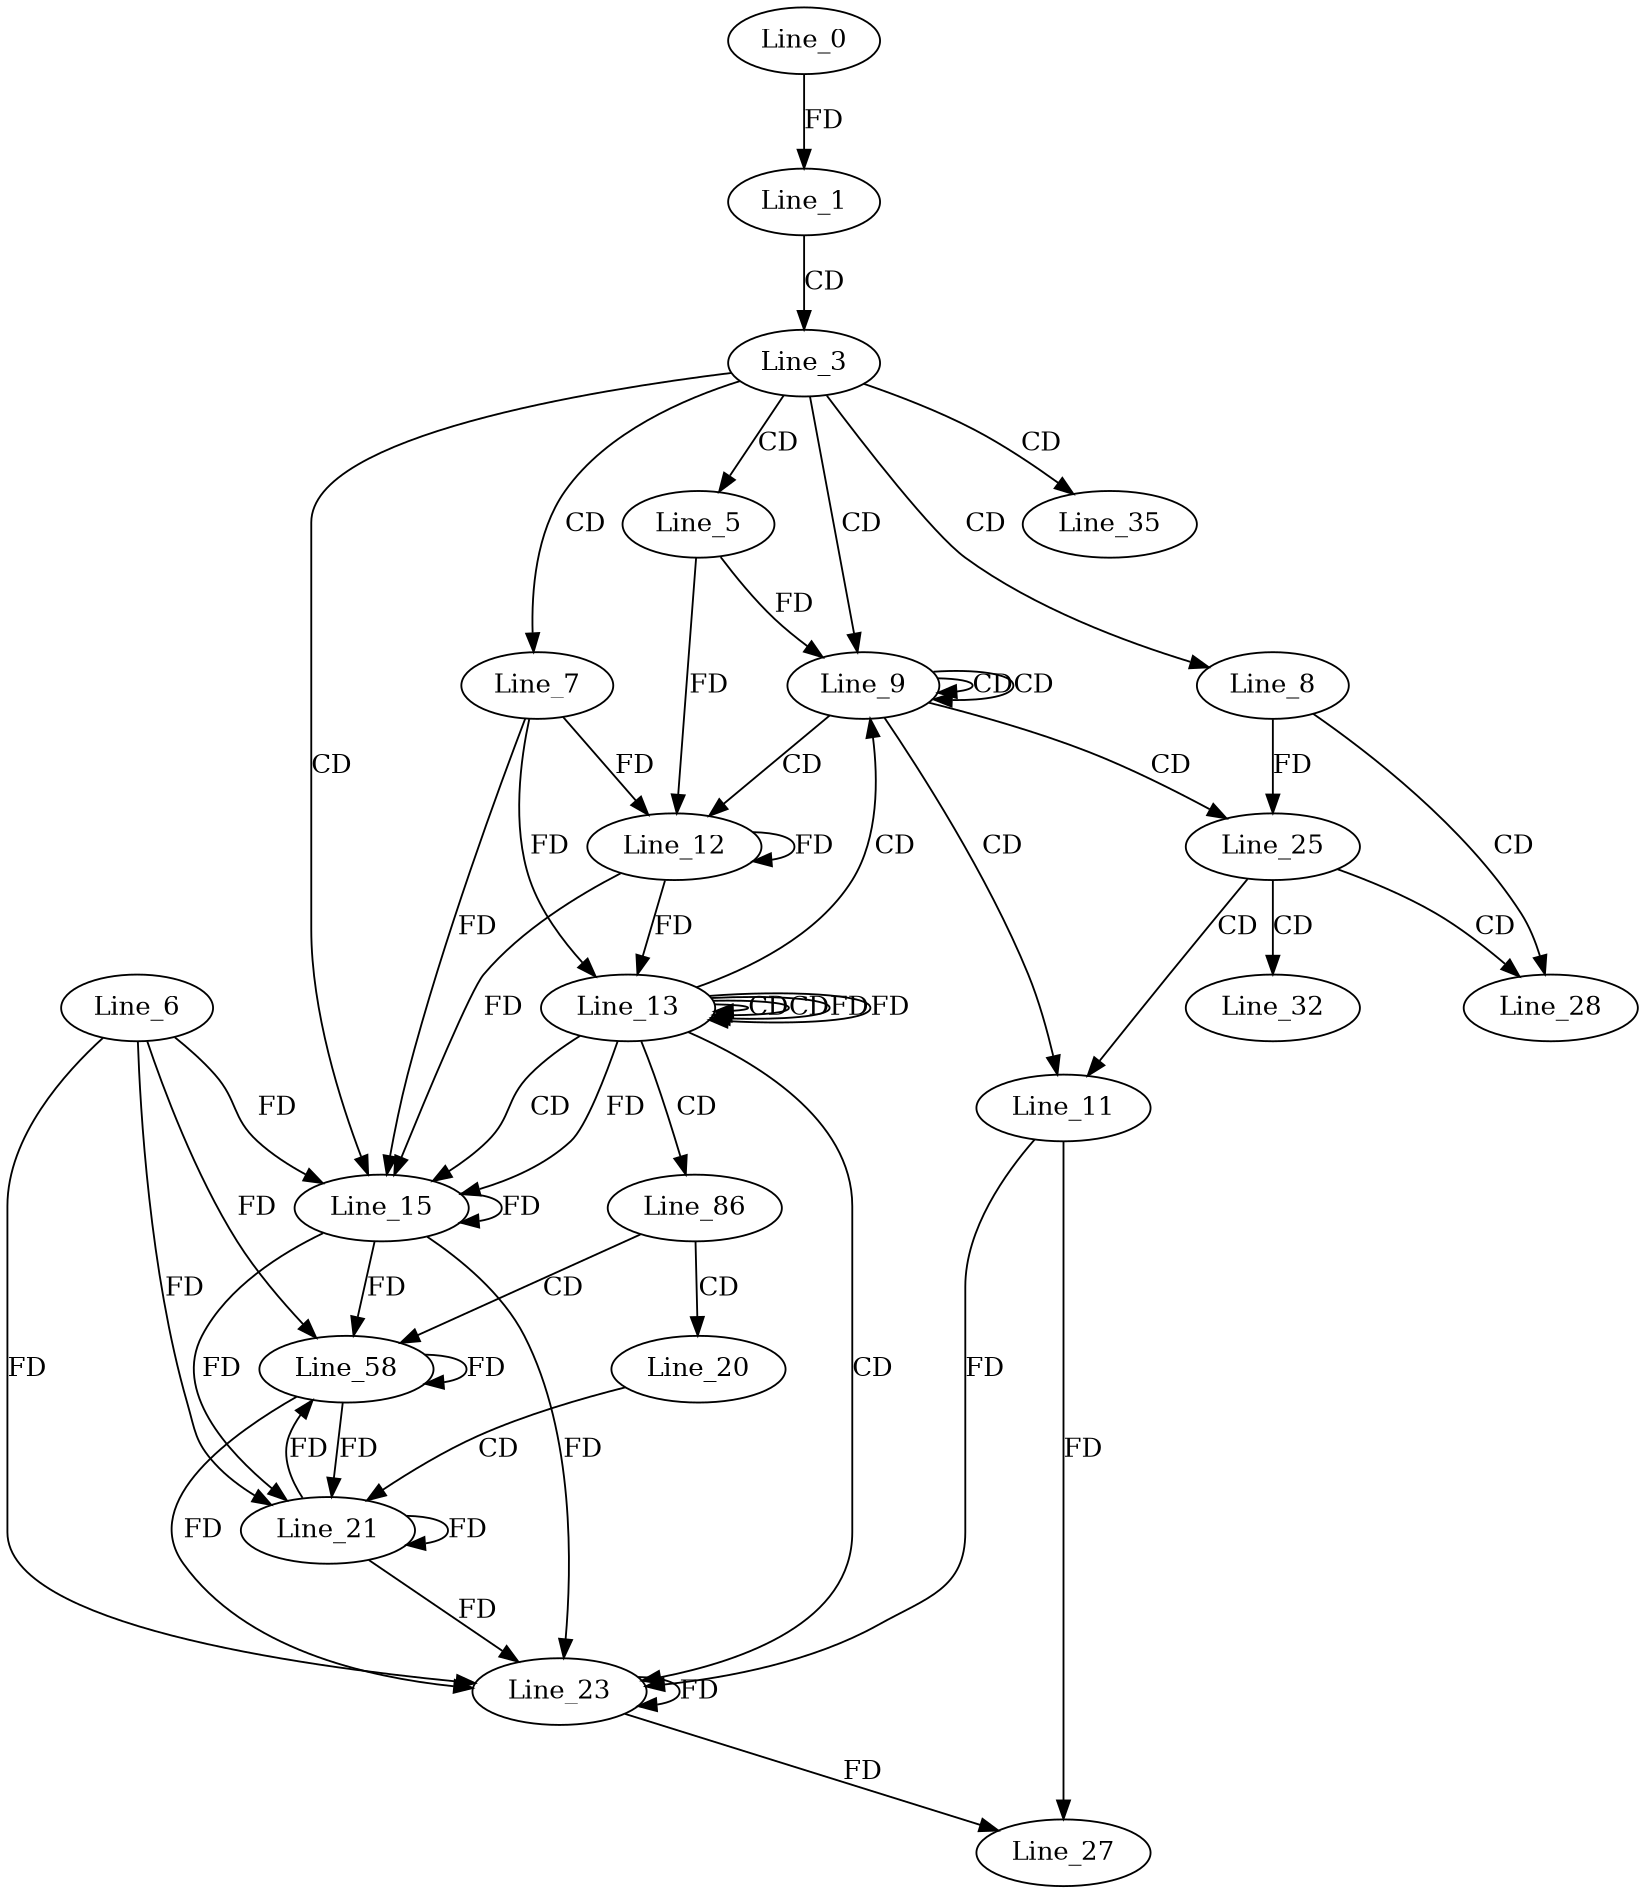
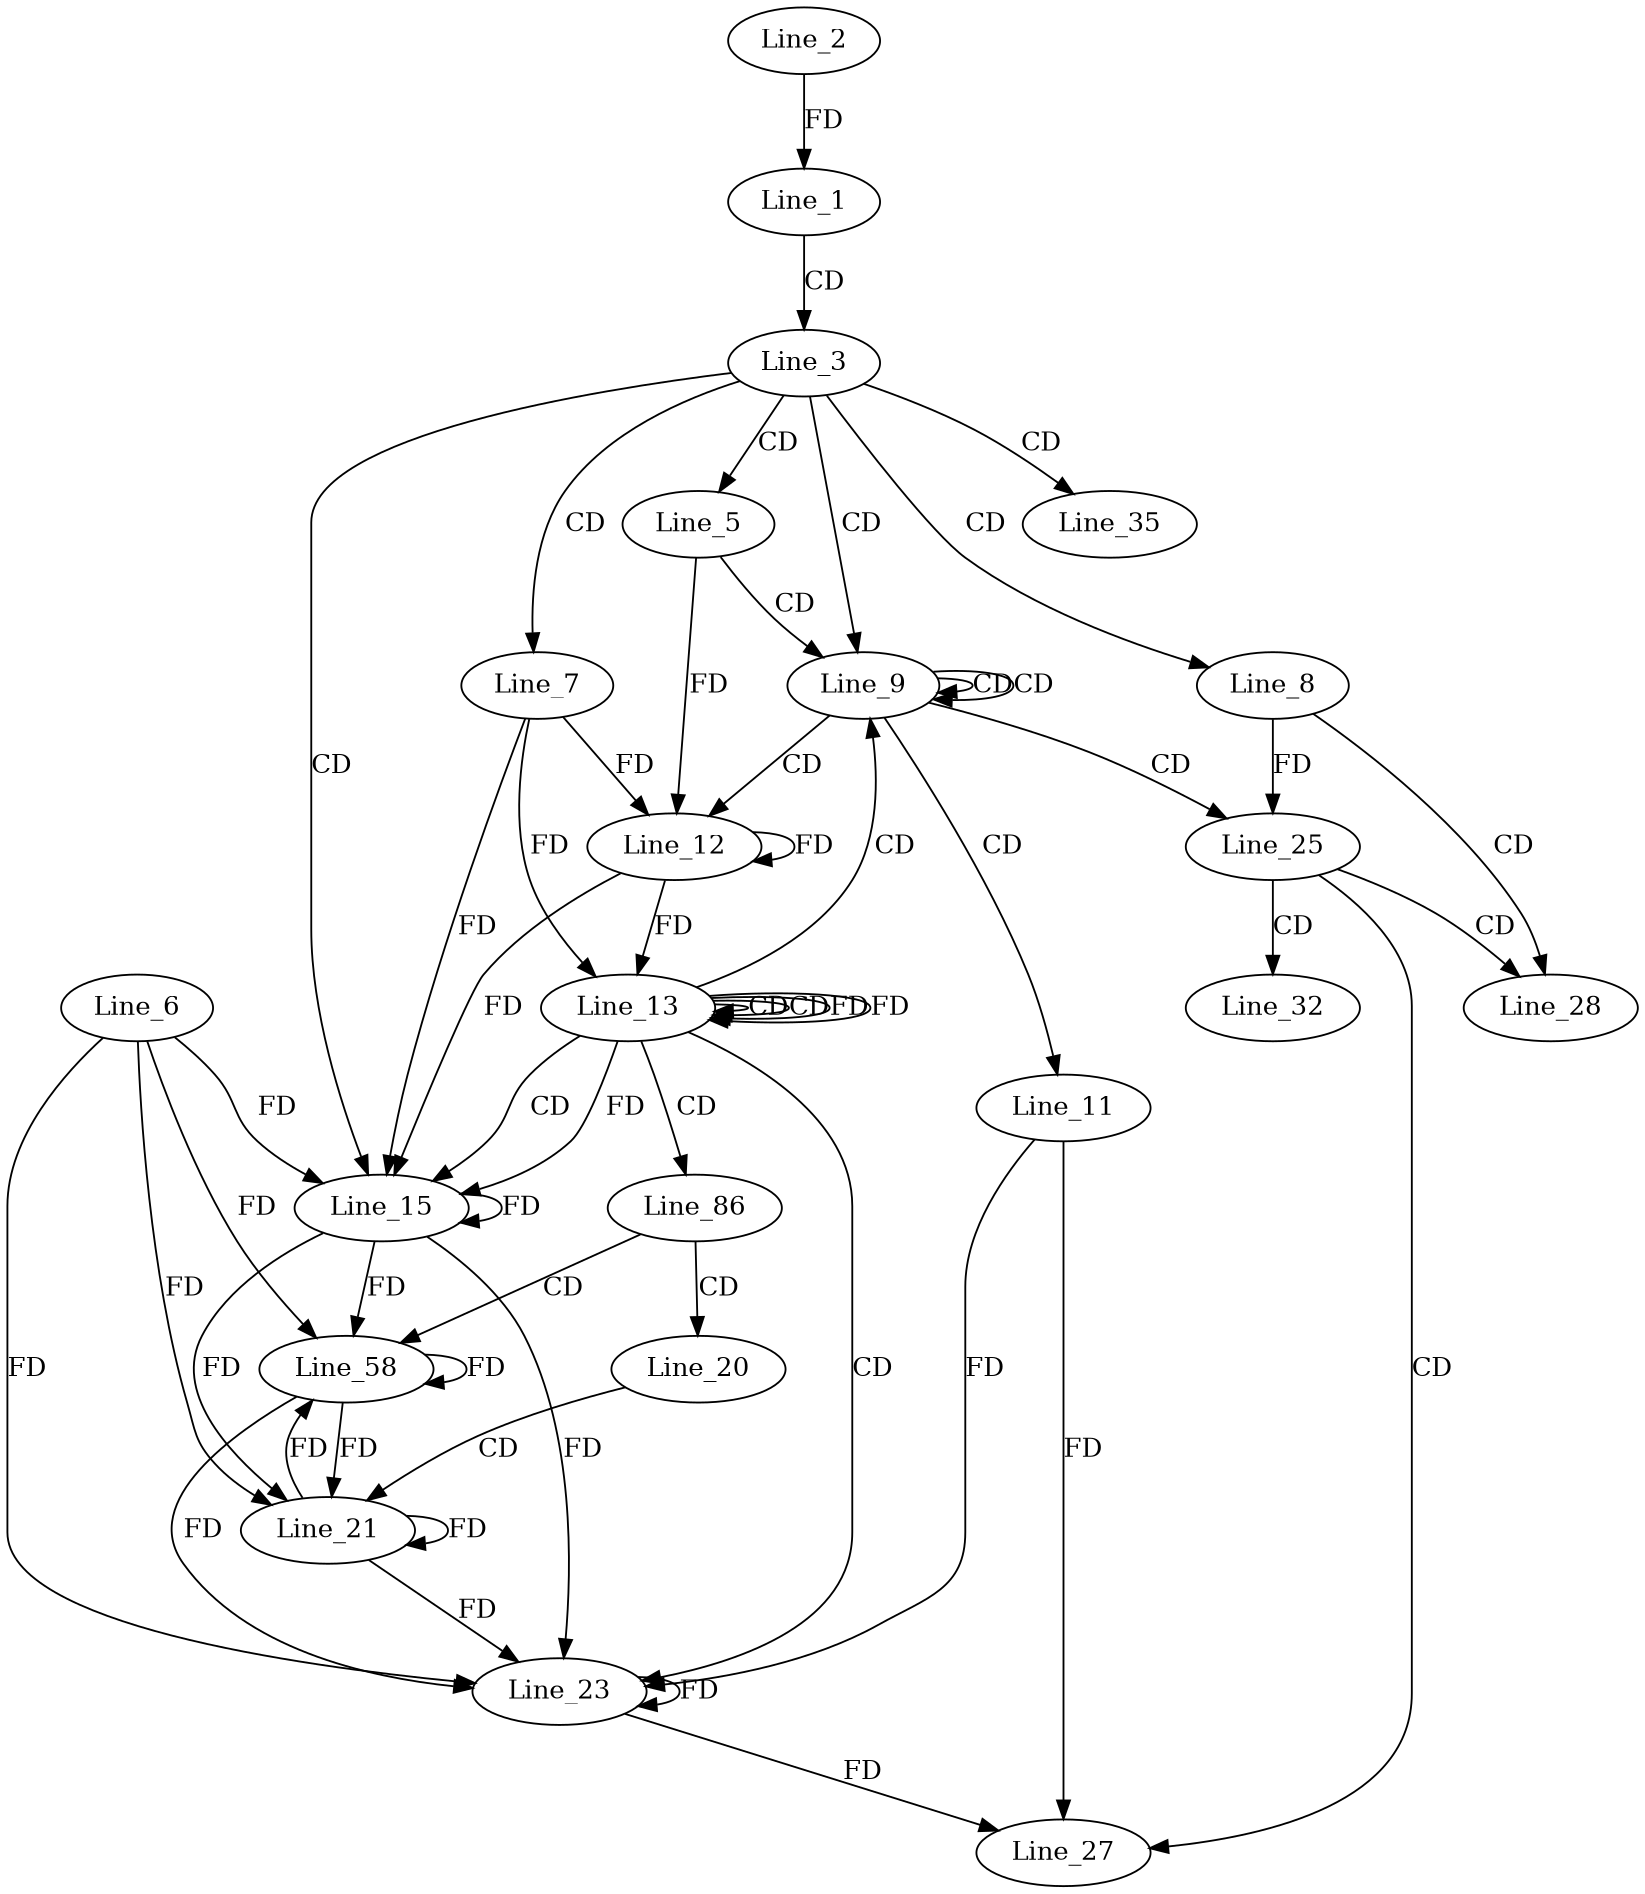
(804, 41) -> (804, 41)
(795, 605) -> (795, 605)
(1173, 970) -> (1412, 1424)
